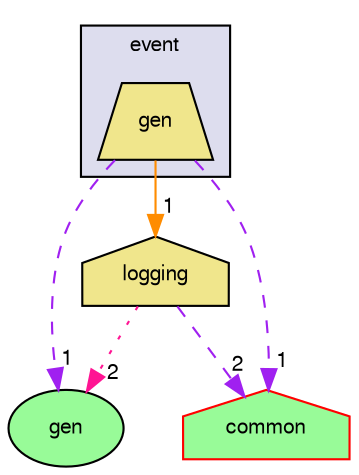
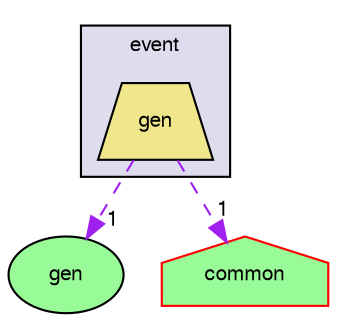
(156, 275) -> none
